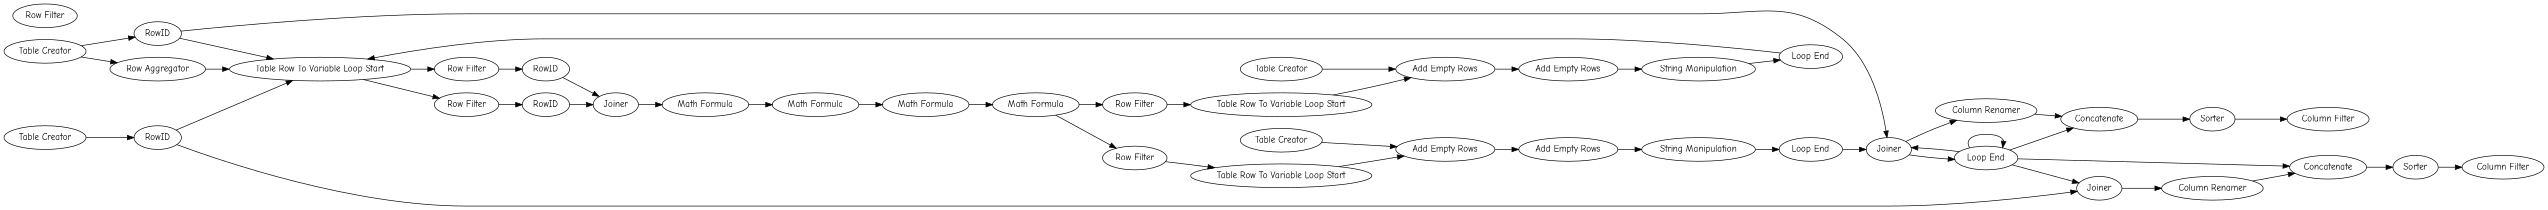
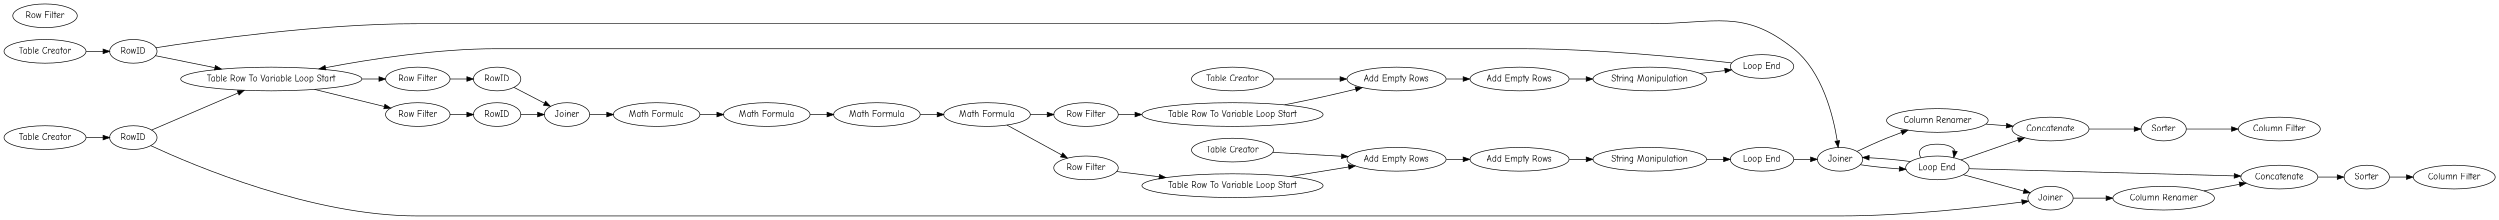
(158, 69) -> none
